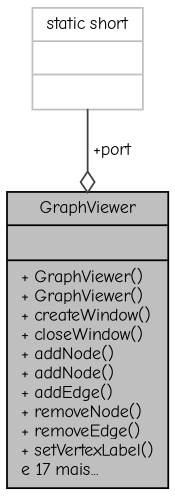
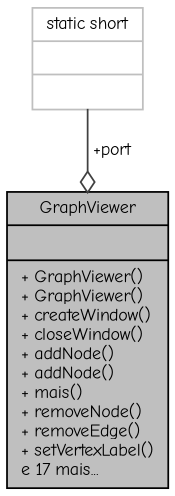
(67, 393) -> (53, 393)
